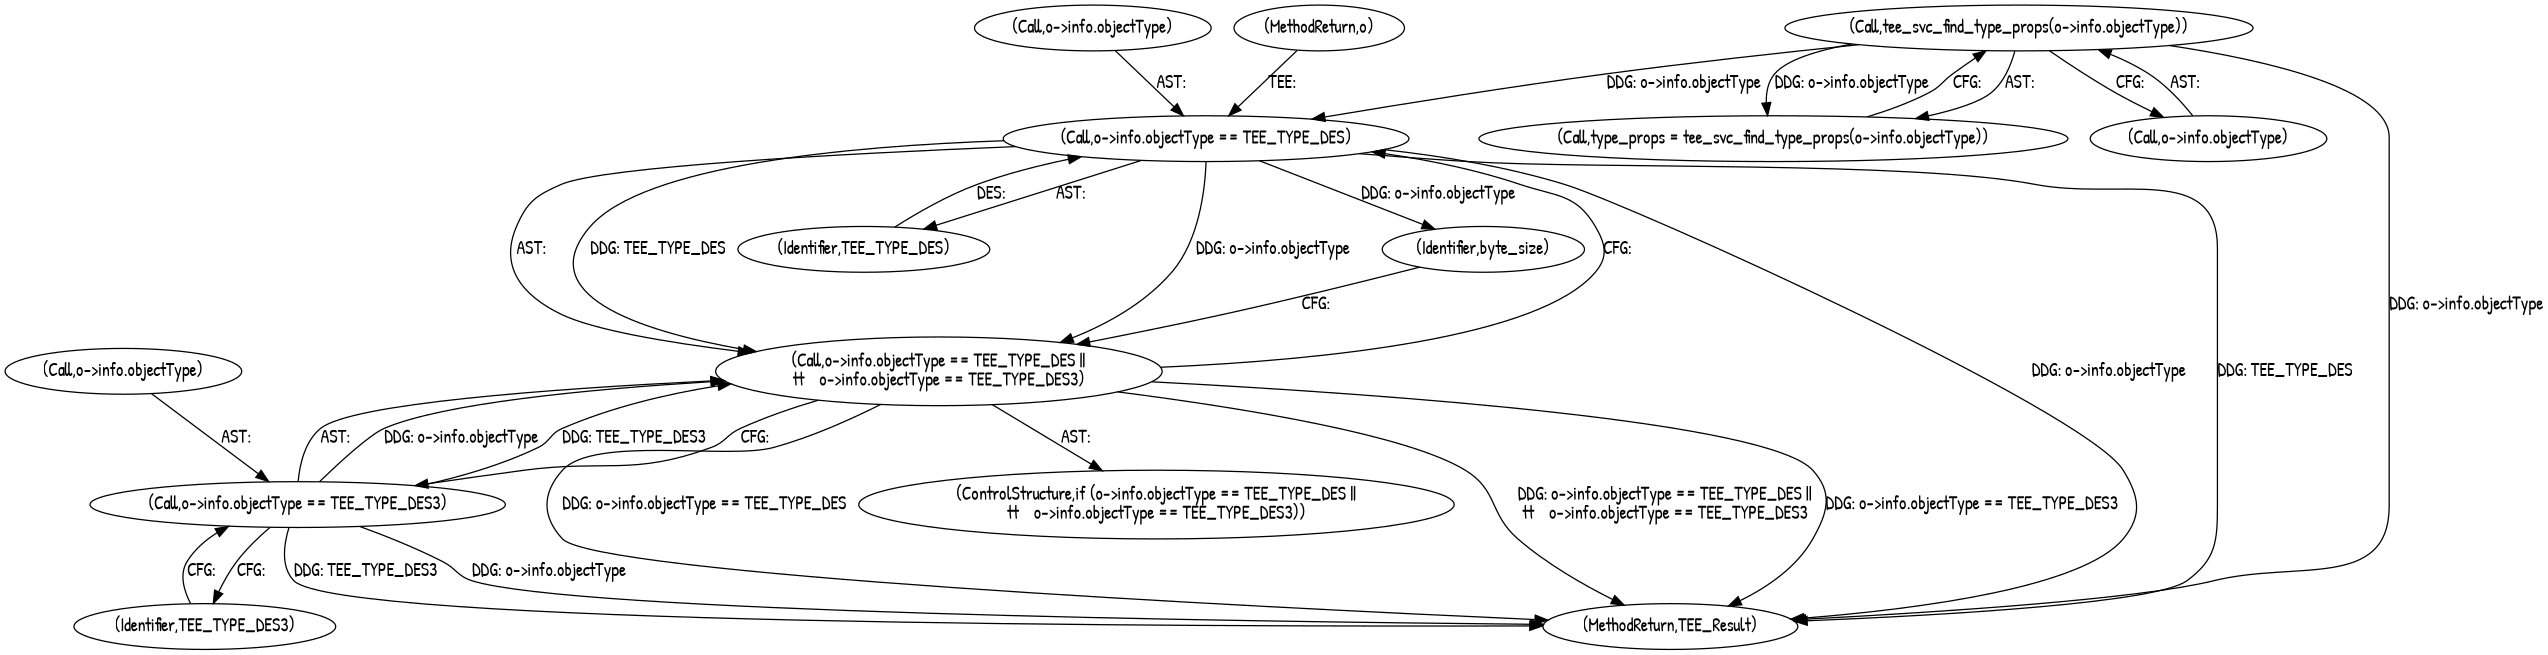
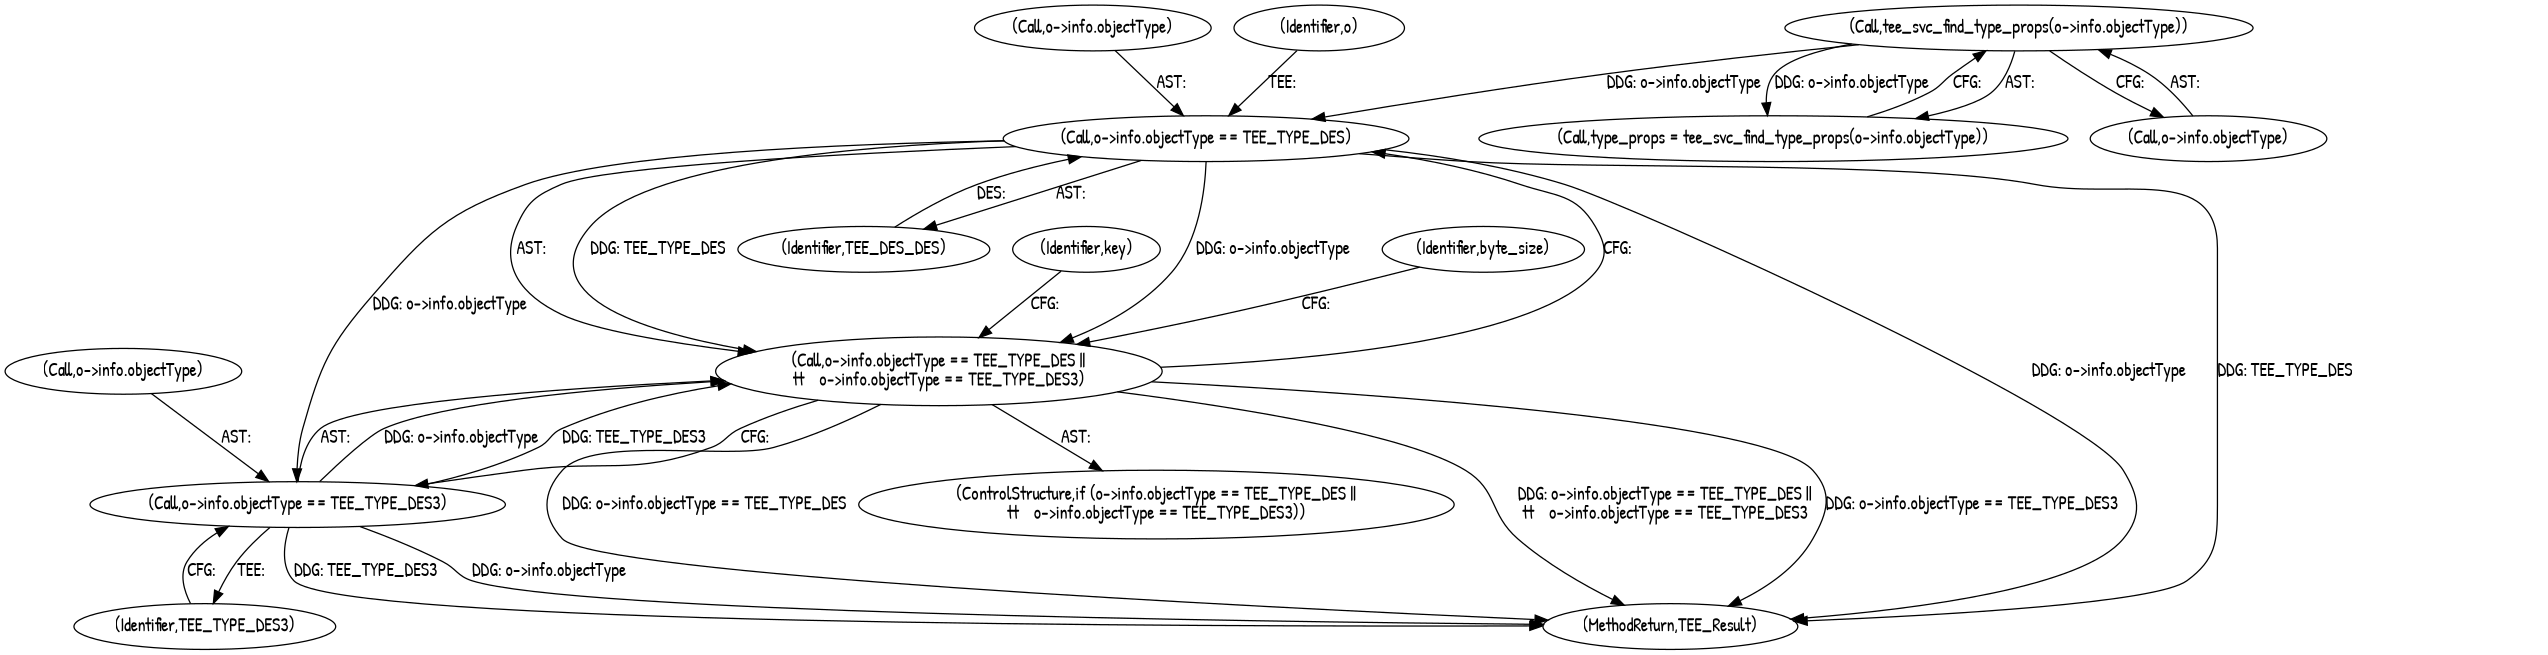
(1319, 28) -> (1319, 28)
(1341, 193) -> (573, 172)
(864, 249) -> (864, 249)
none -> (1086, 249)
(2389, 509) -> none
(253, 571) -> (253, 571)
